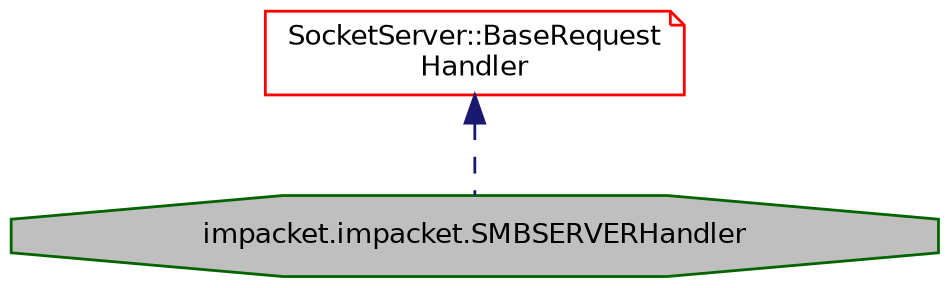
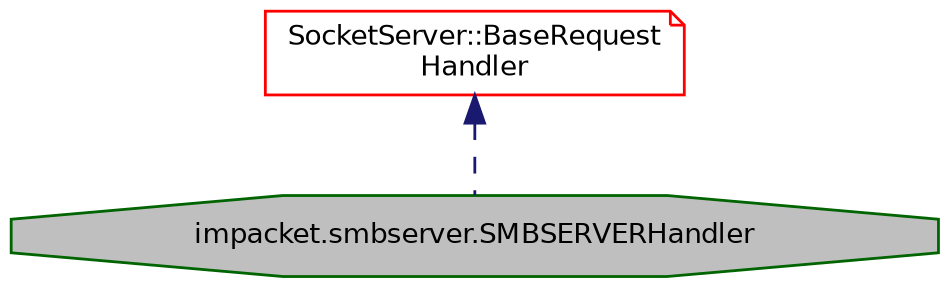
(475, 236) -> (475, 236)
